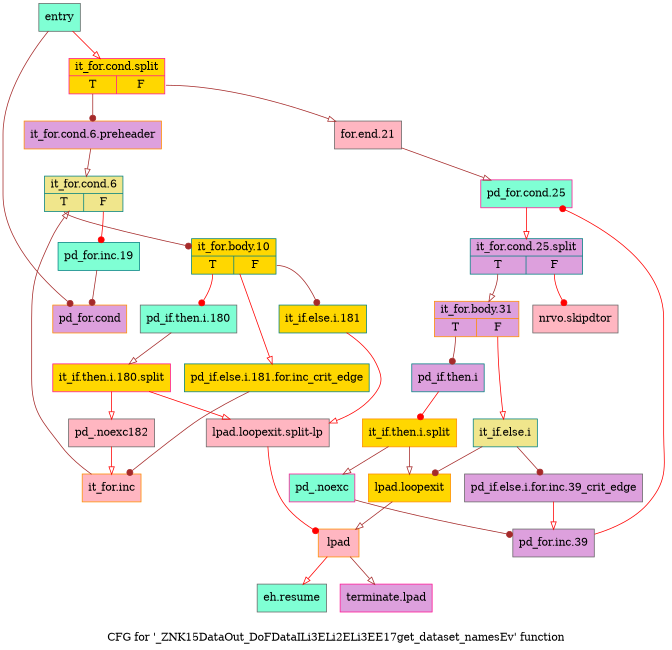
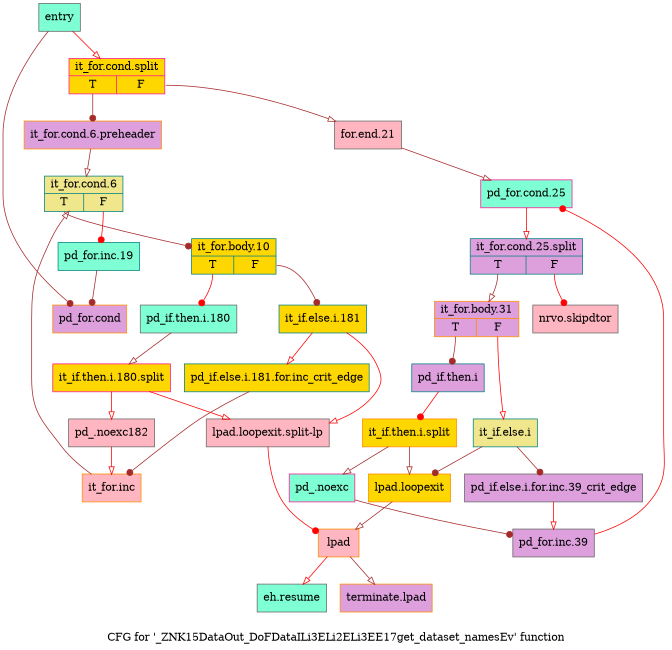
(255, 315) -> (302, 345)
(386, 598) -> (386, 598)
